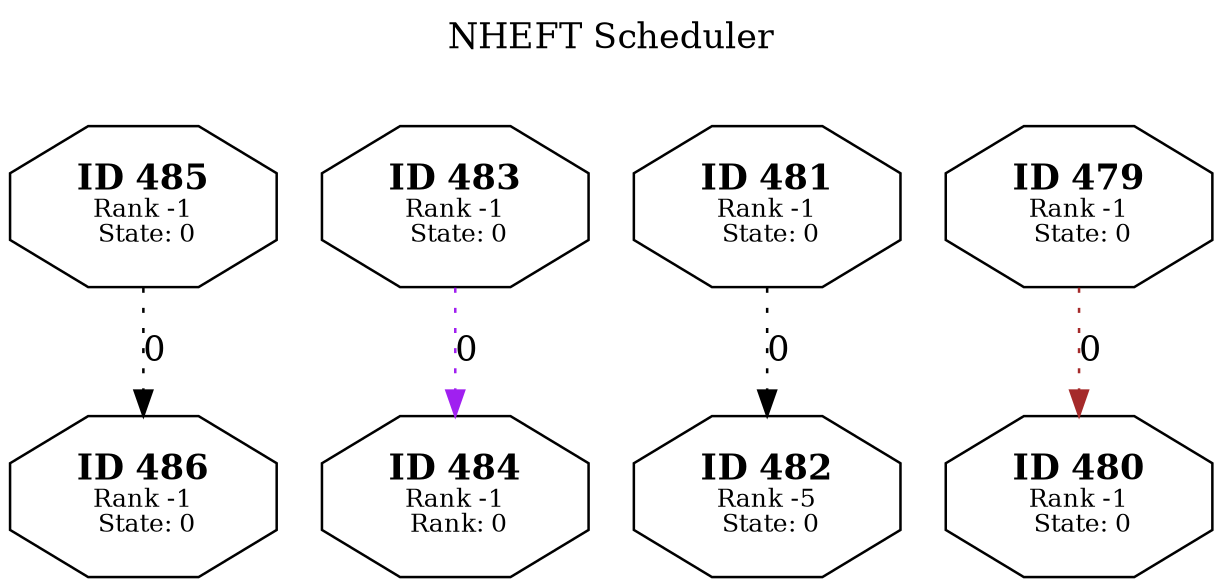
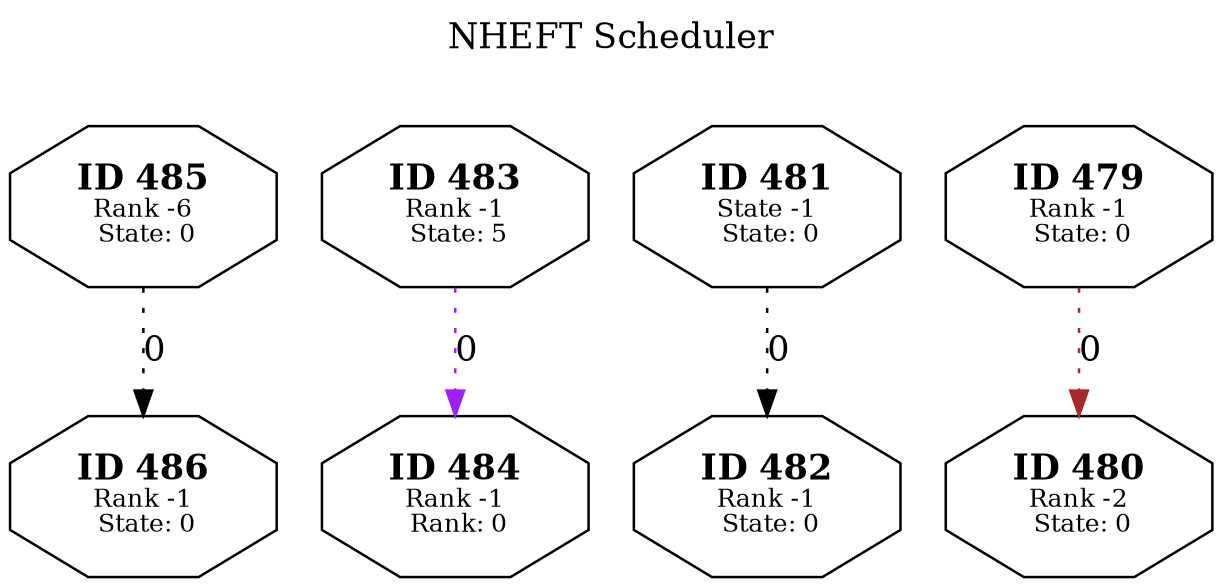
(143, 209) -> (143, 209)
(767, 209) -> (767, 209)
(455, 234) -> (455, 234)
(767, 499) -> (767, 499)
(1079, 499) -> (1079, 499)
